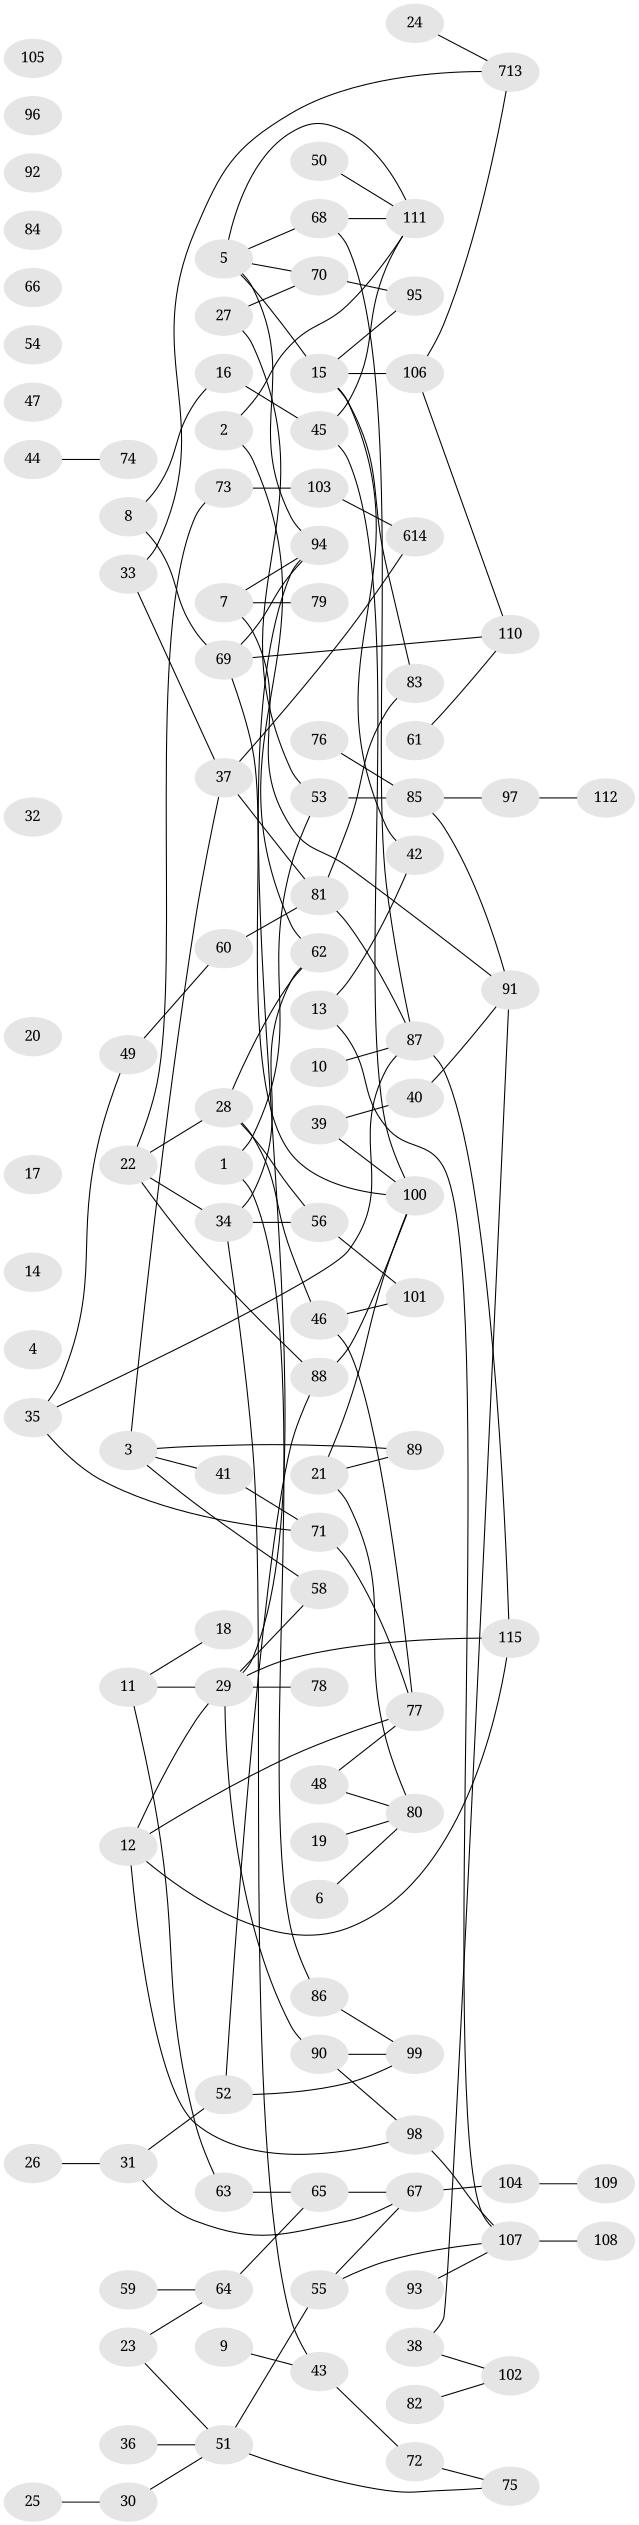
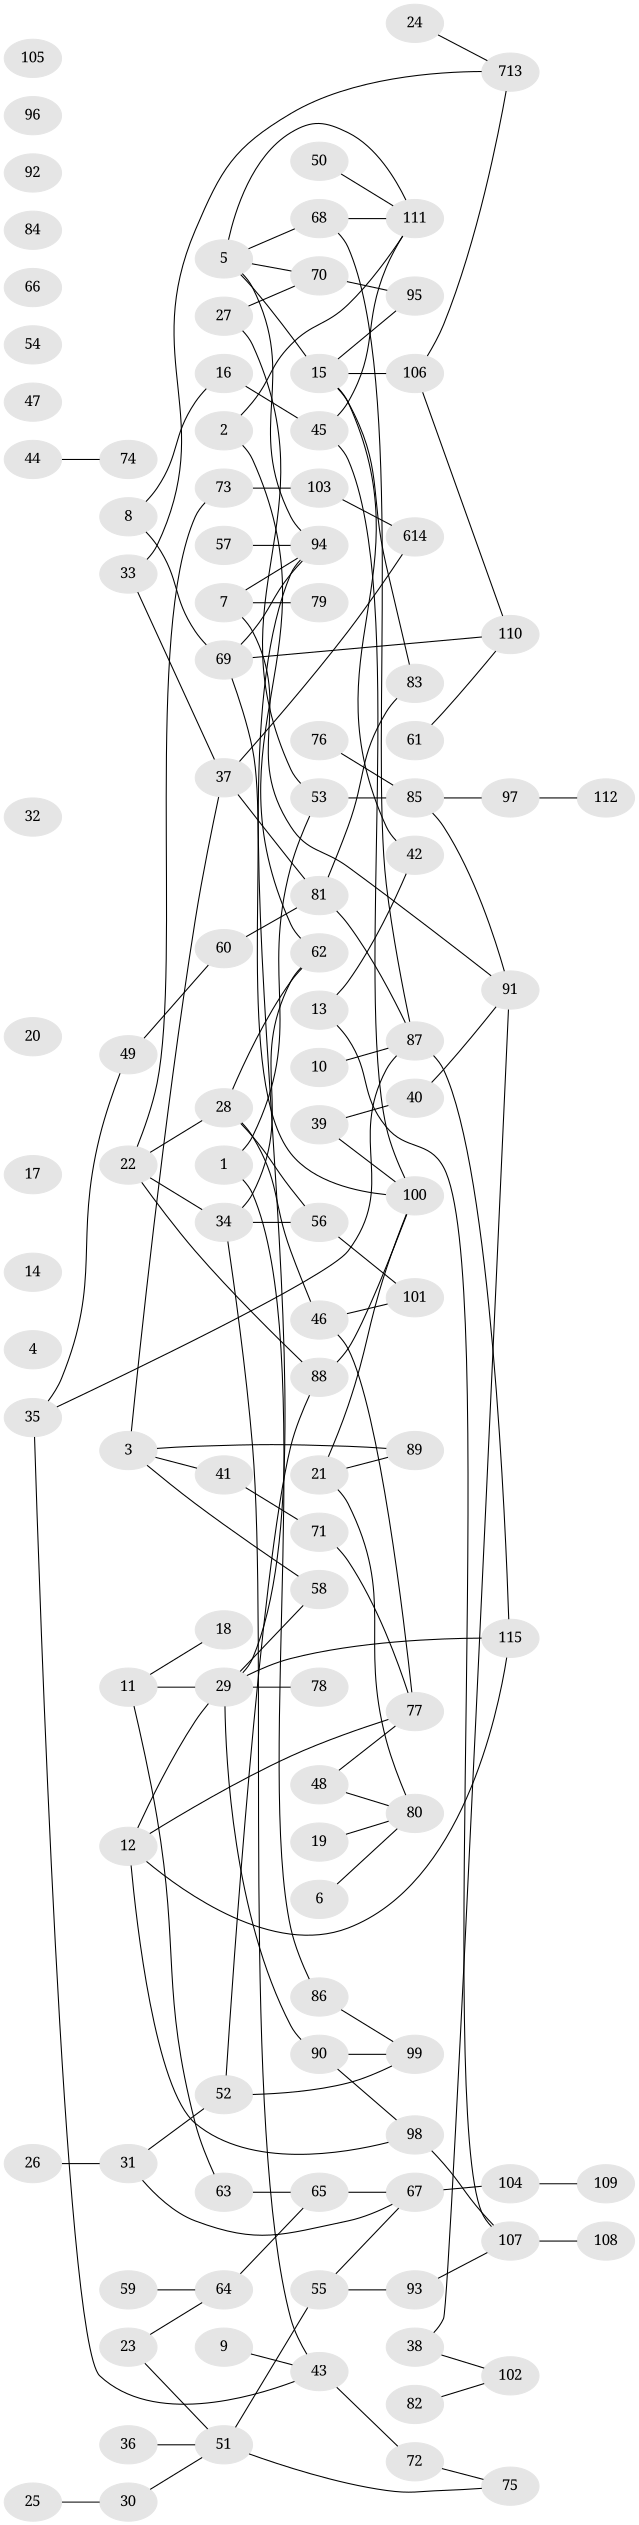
none -> (224, 545)
(159, 1504) -> (59, 2010)
(411, 2255) -> (367, 2290)
